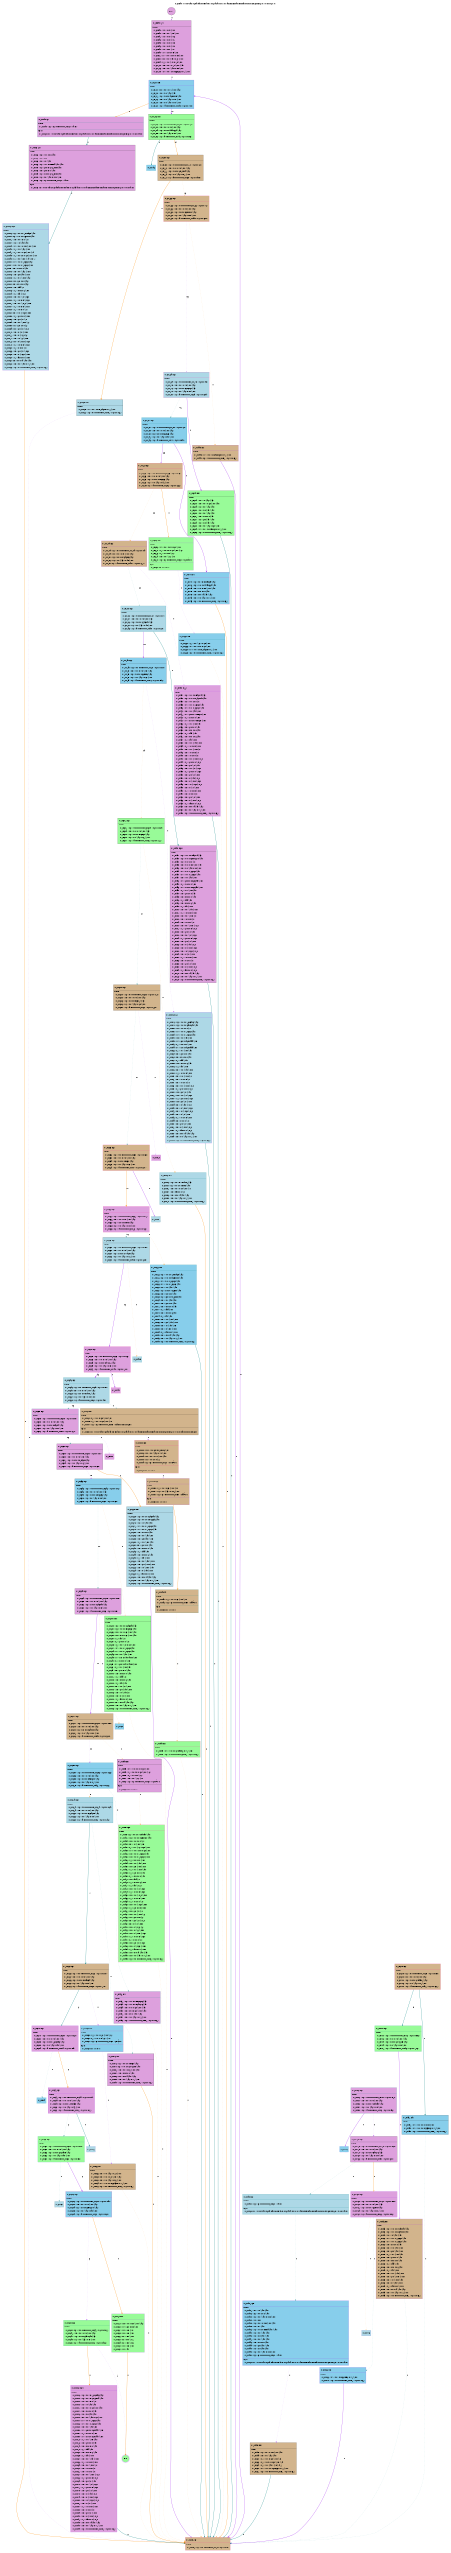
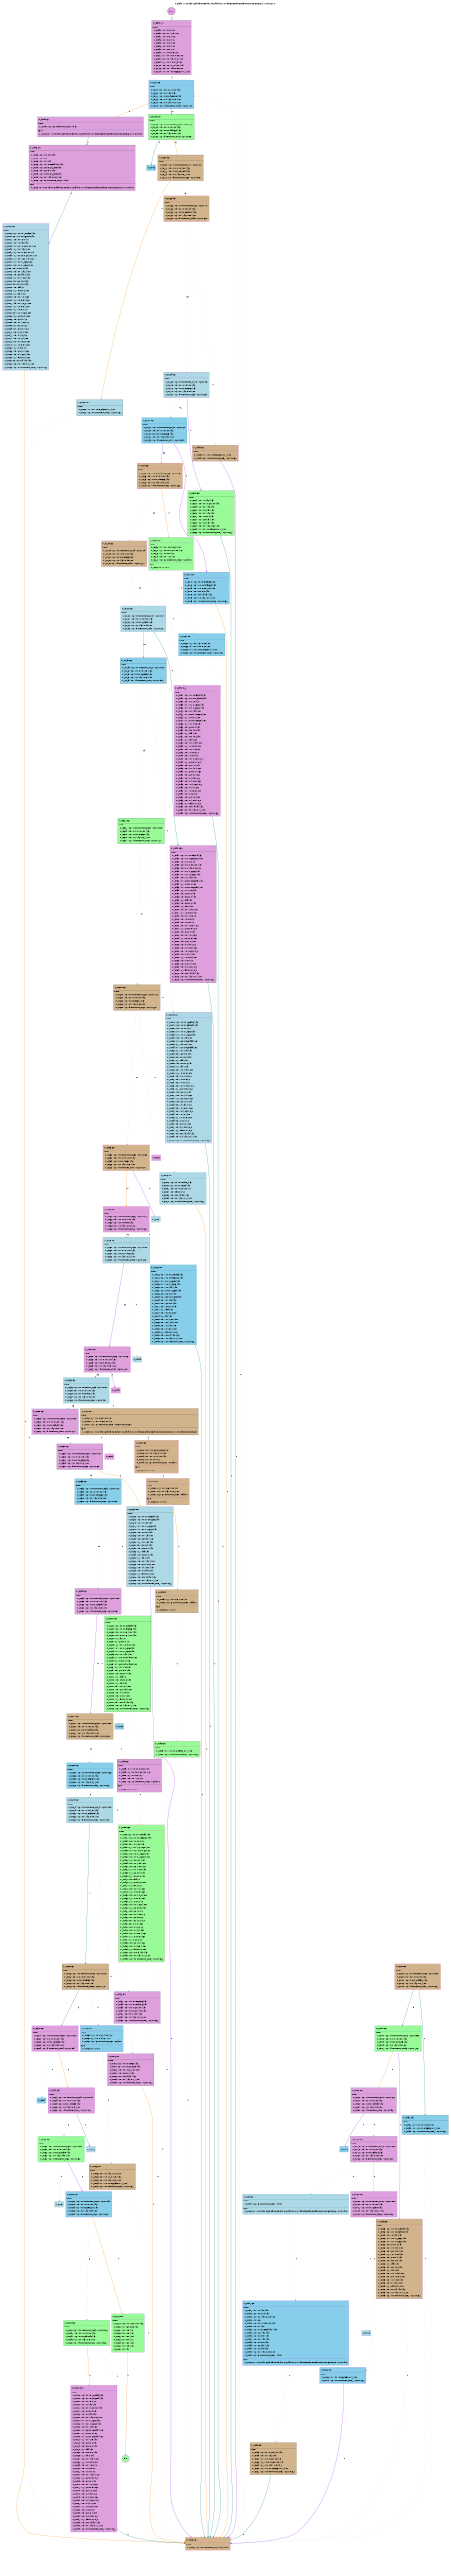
(240, 1305) -> (240, 1305)
none -> (386, 2069)
